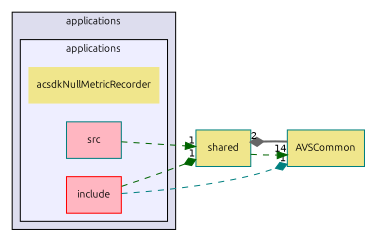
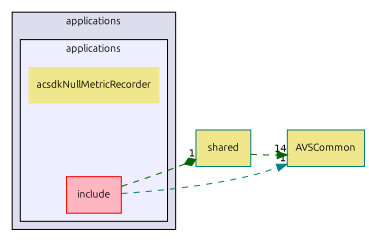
(94, 140) -> none
(275, 141) -> none
(199, 185) -> (199, 185)
